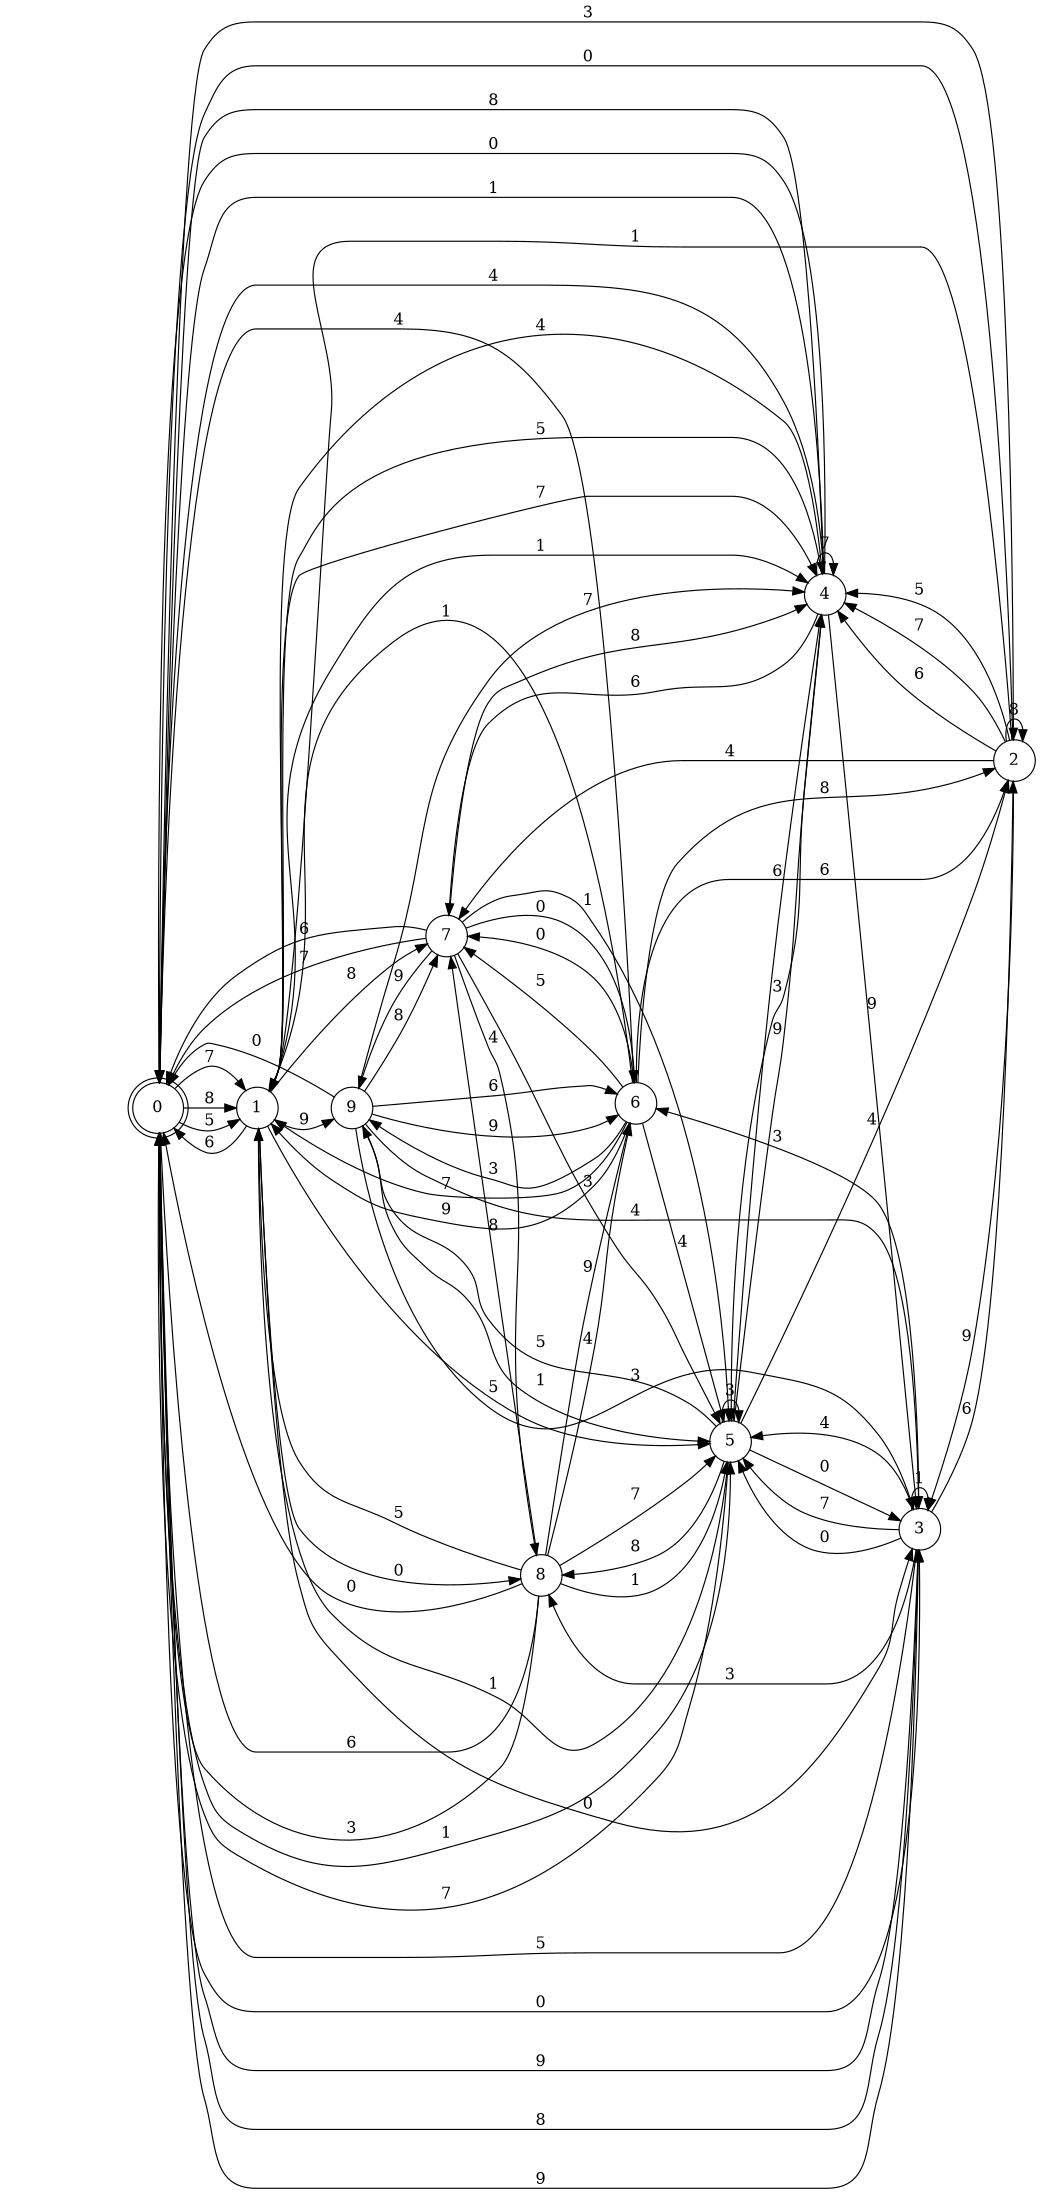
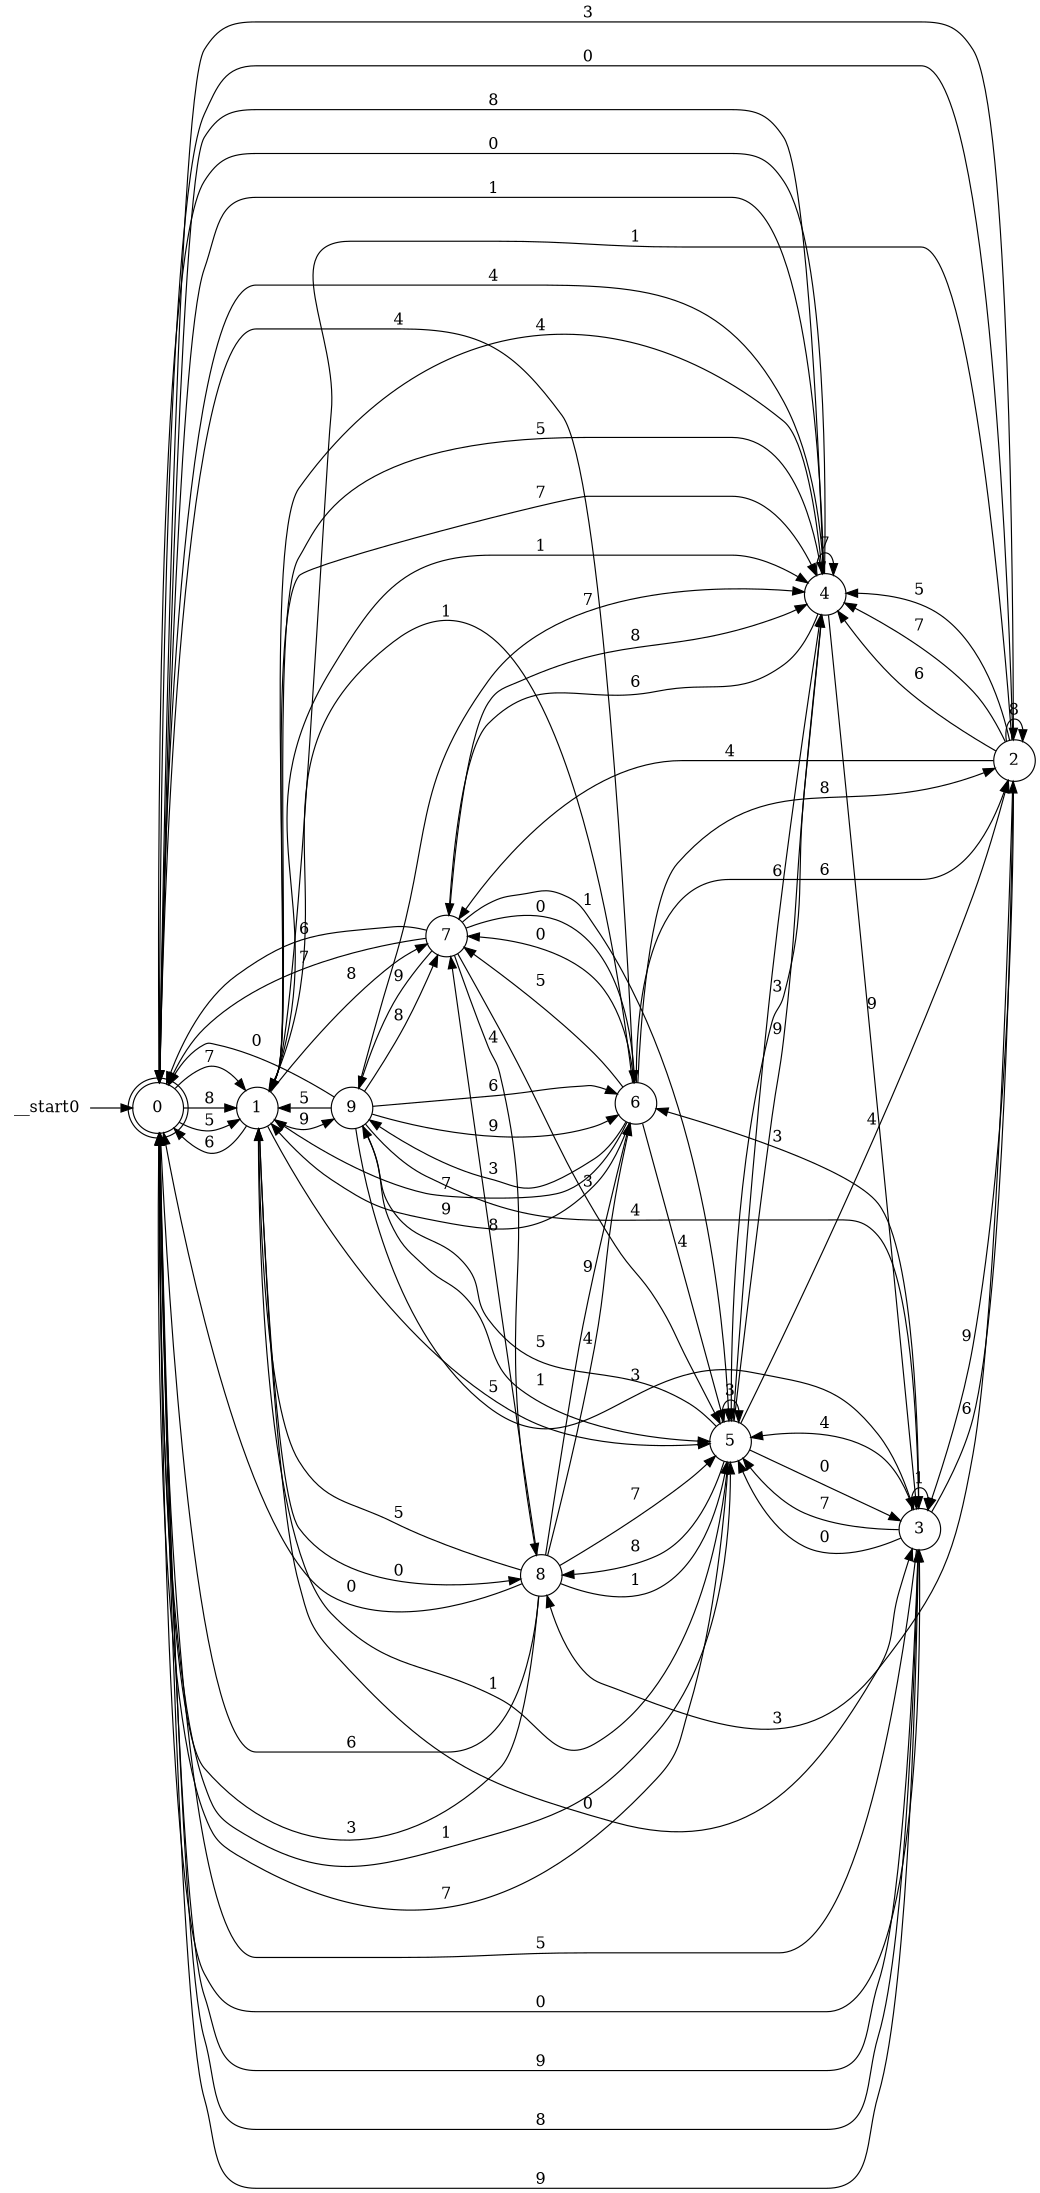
none -> (47, 1108)
none -> (311, 1108)
(758, 1684) -> (975, 1435)
